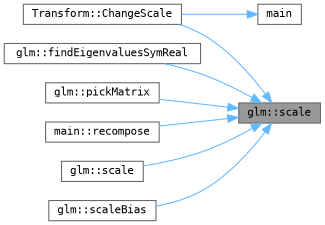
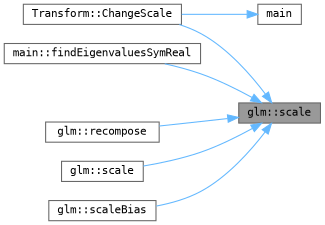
(102, 54) -> (102, 54)
(102, 93) -> none
(102, 132) -> (102, 132)
